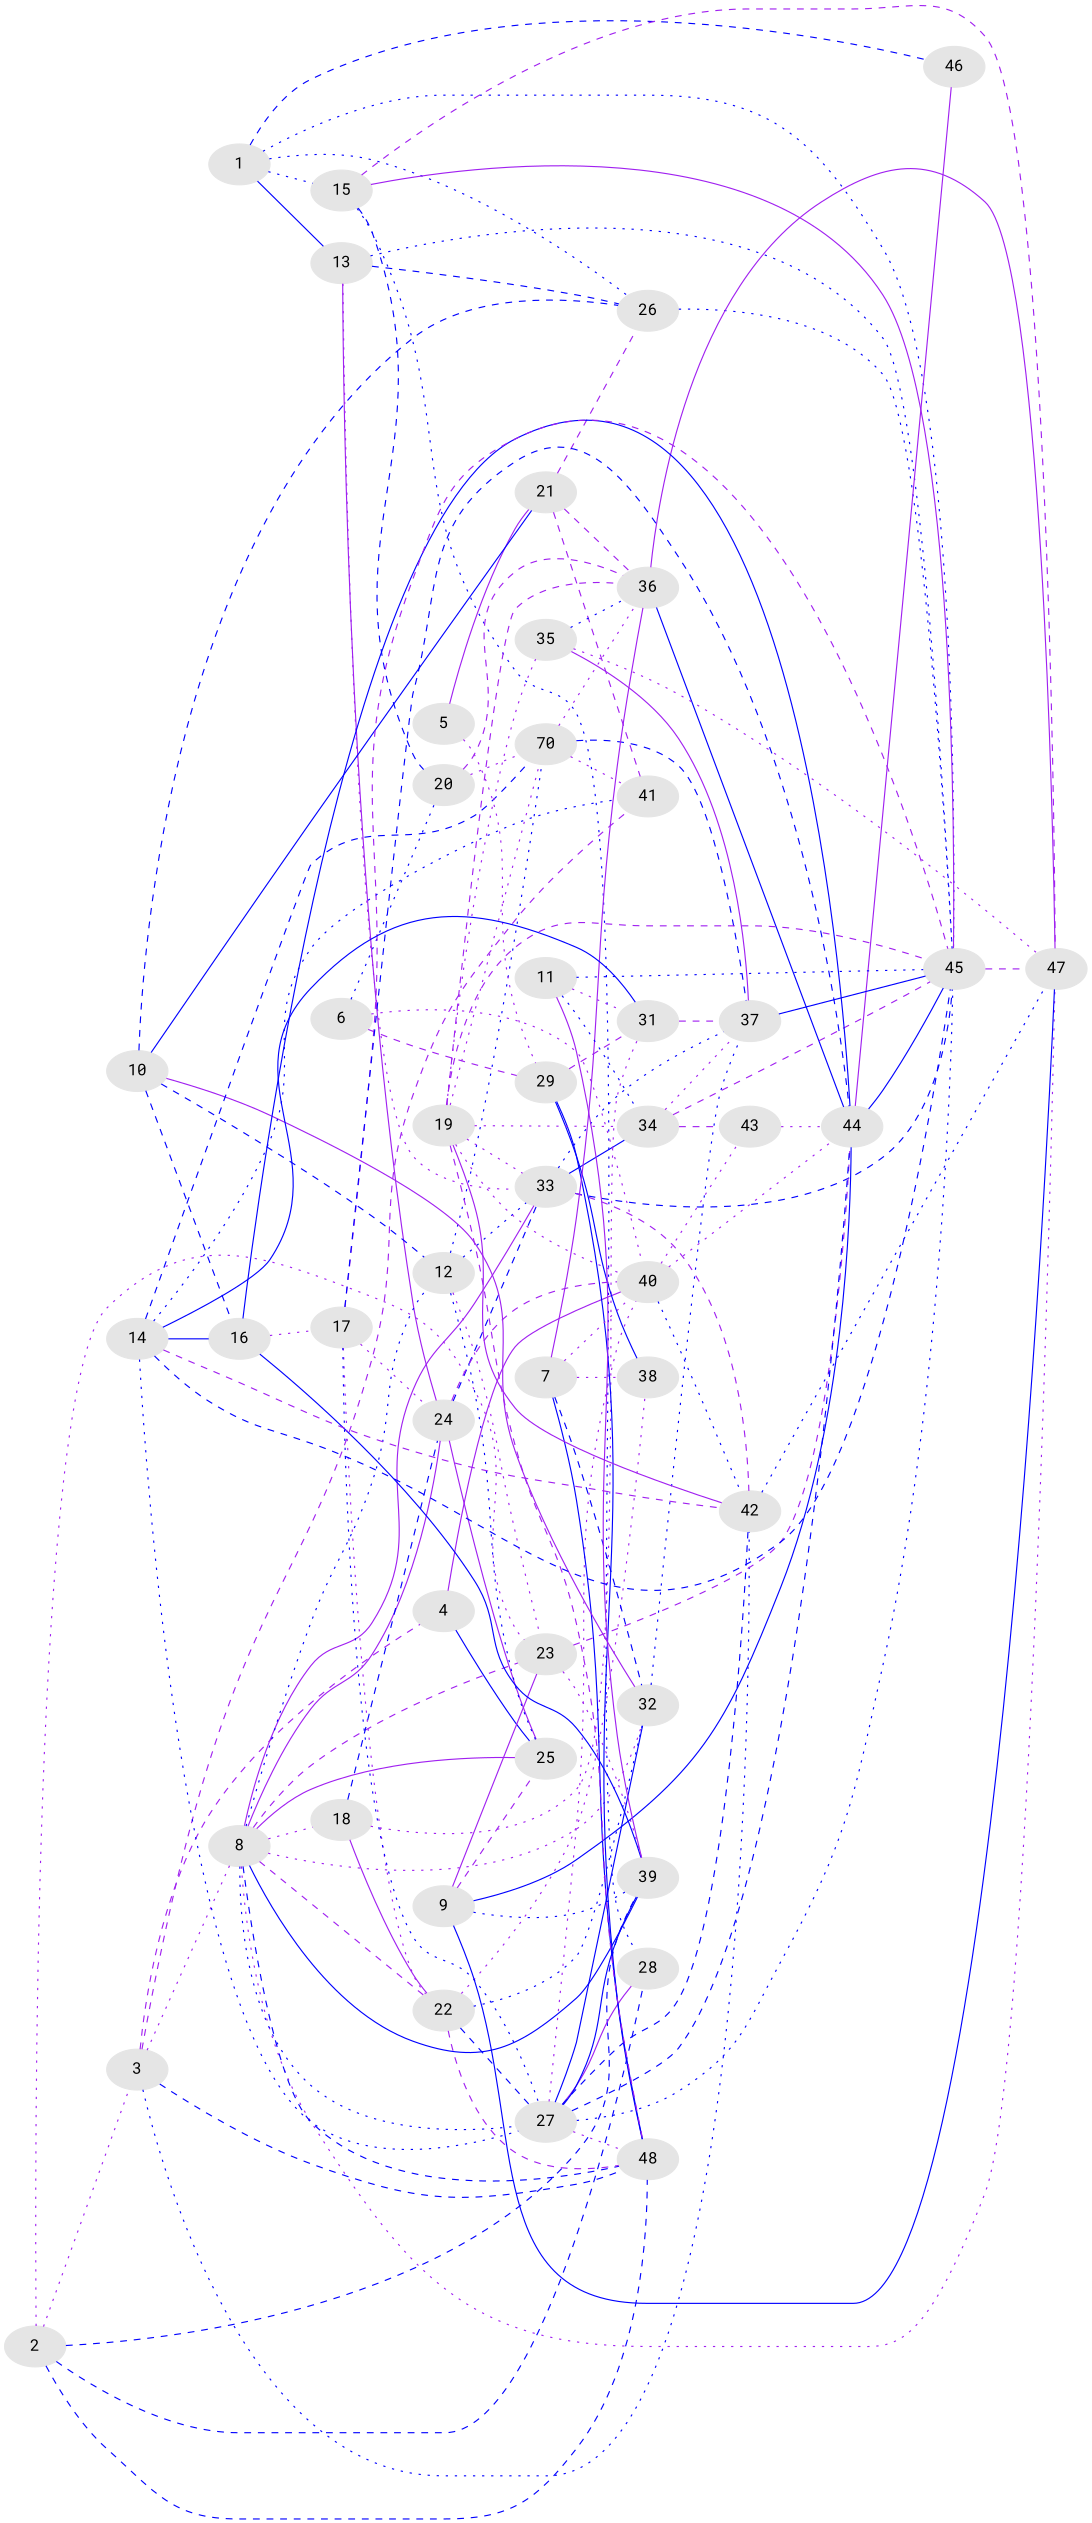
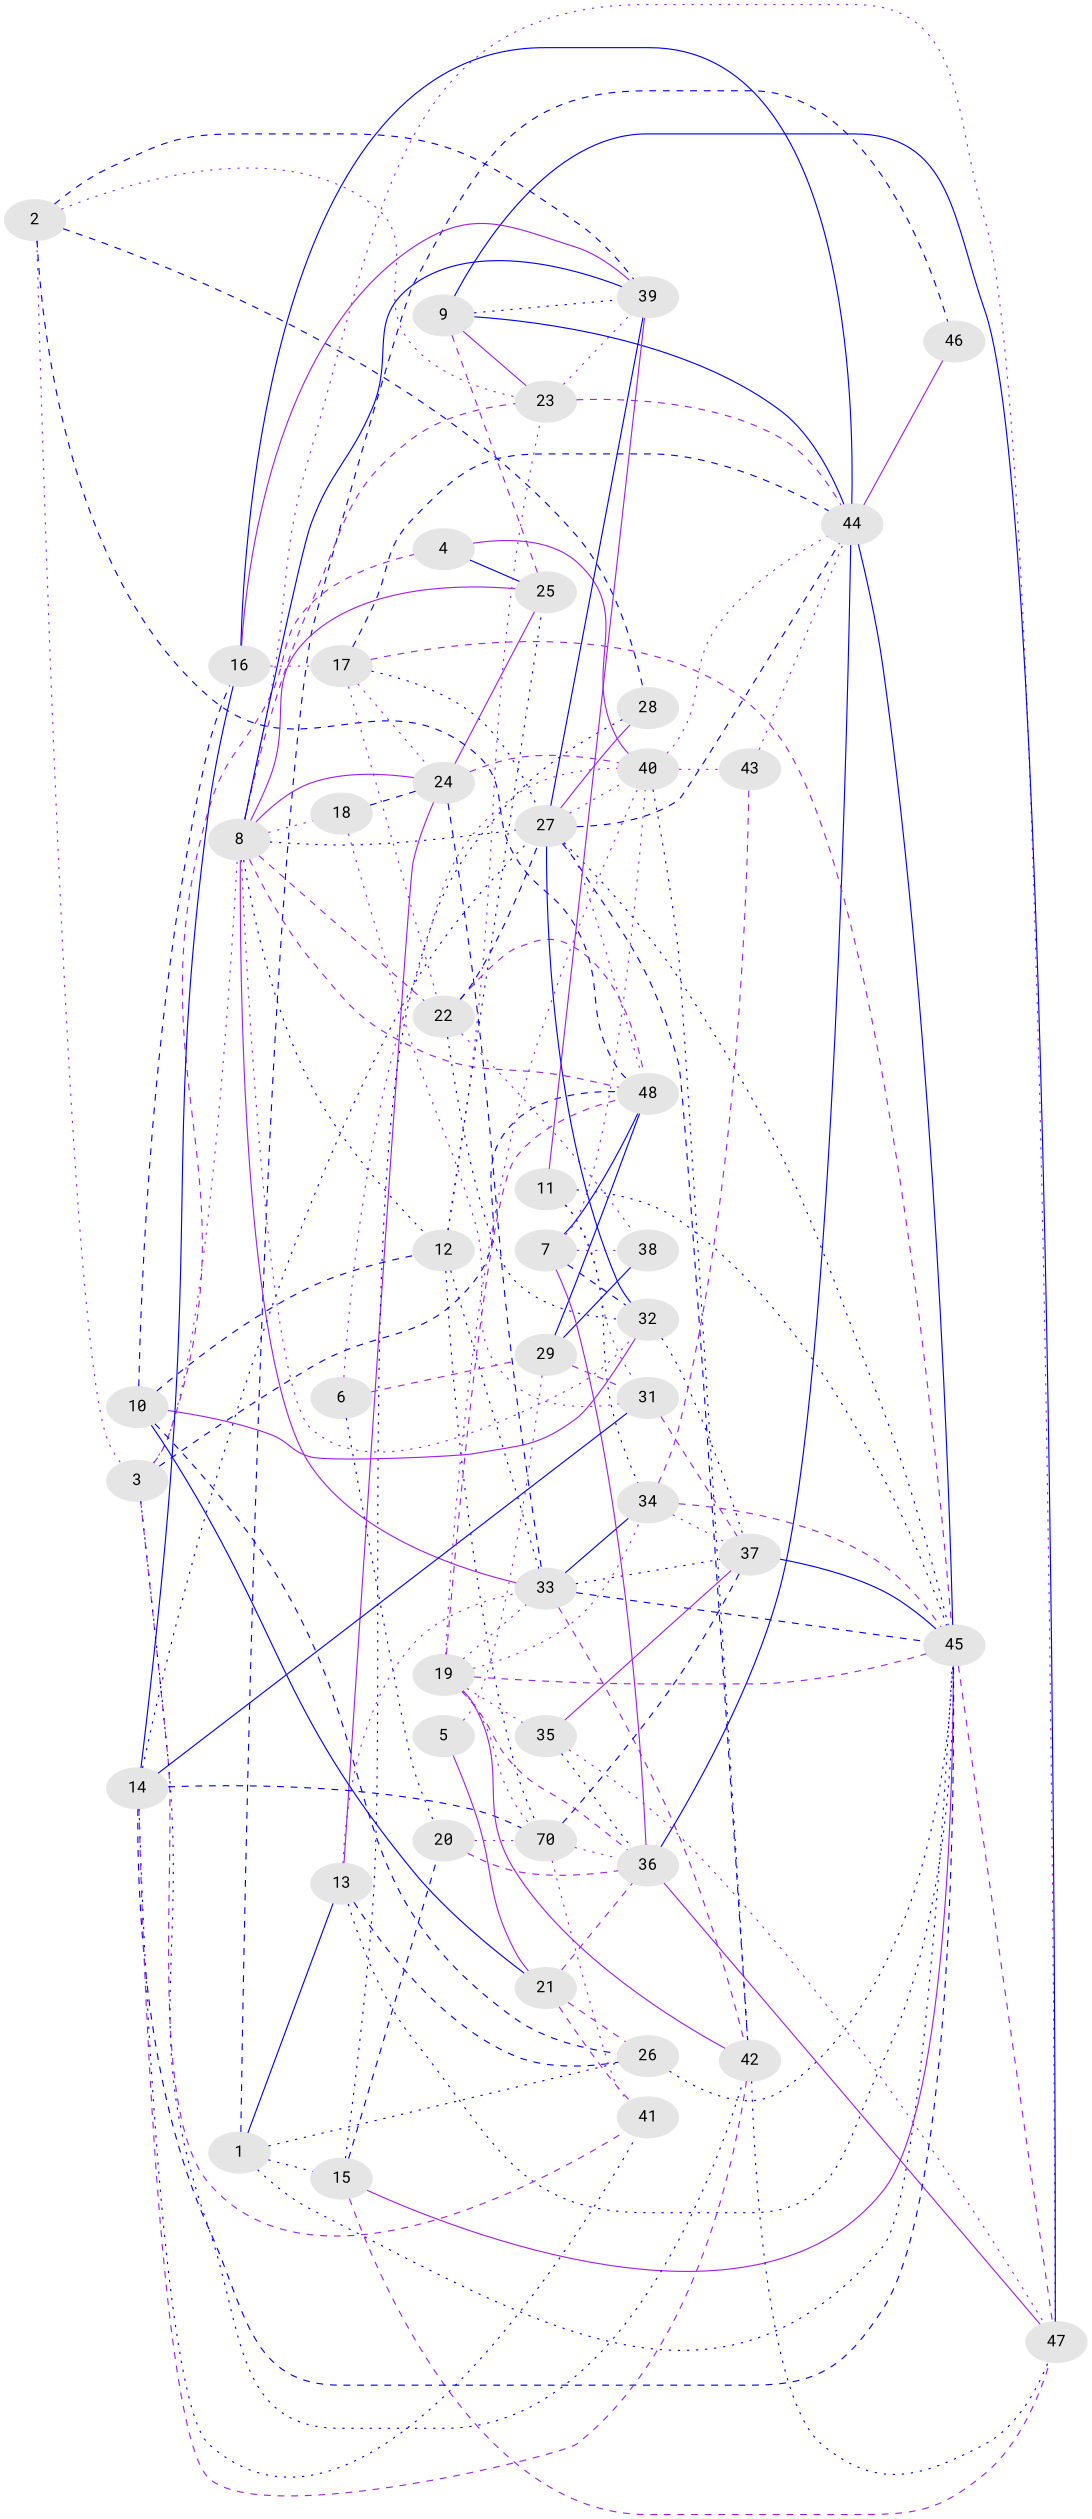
(480, 1590) -> (329, 337)
(383, 1919) -> none
(345, 2148) -> (374, 1025)
